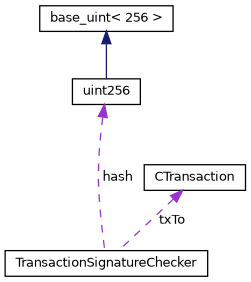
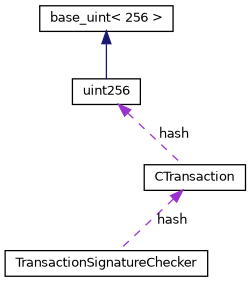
(99, 184) -> (155, 139)
(170, 220) -> (170, 220)
